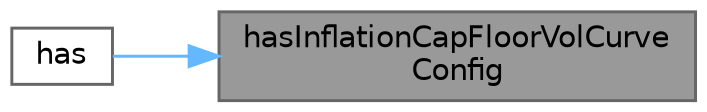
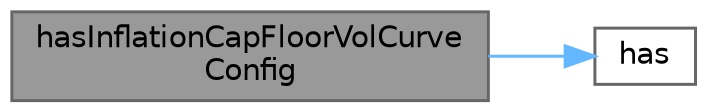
(151, 56) -> (527, 56)
